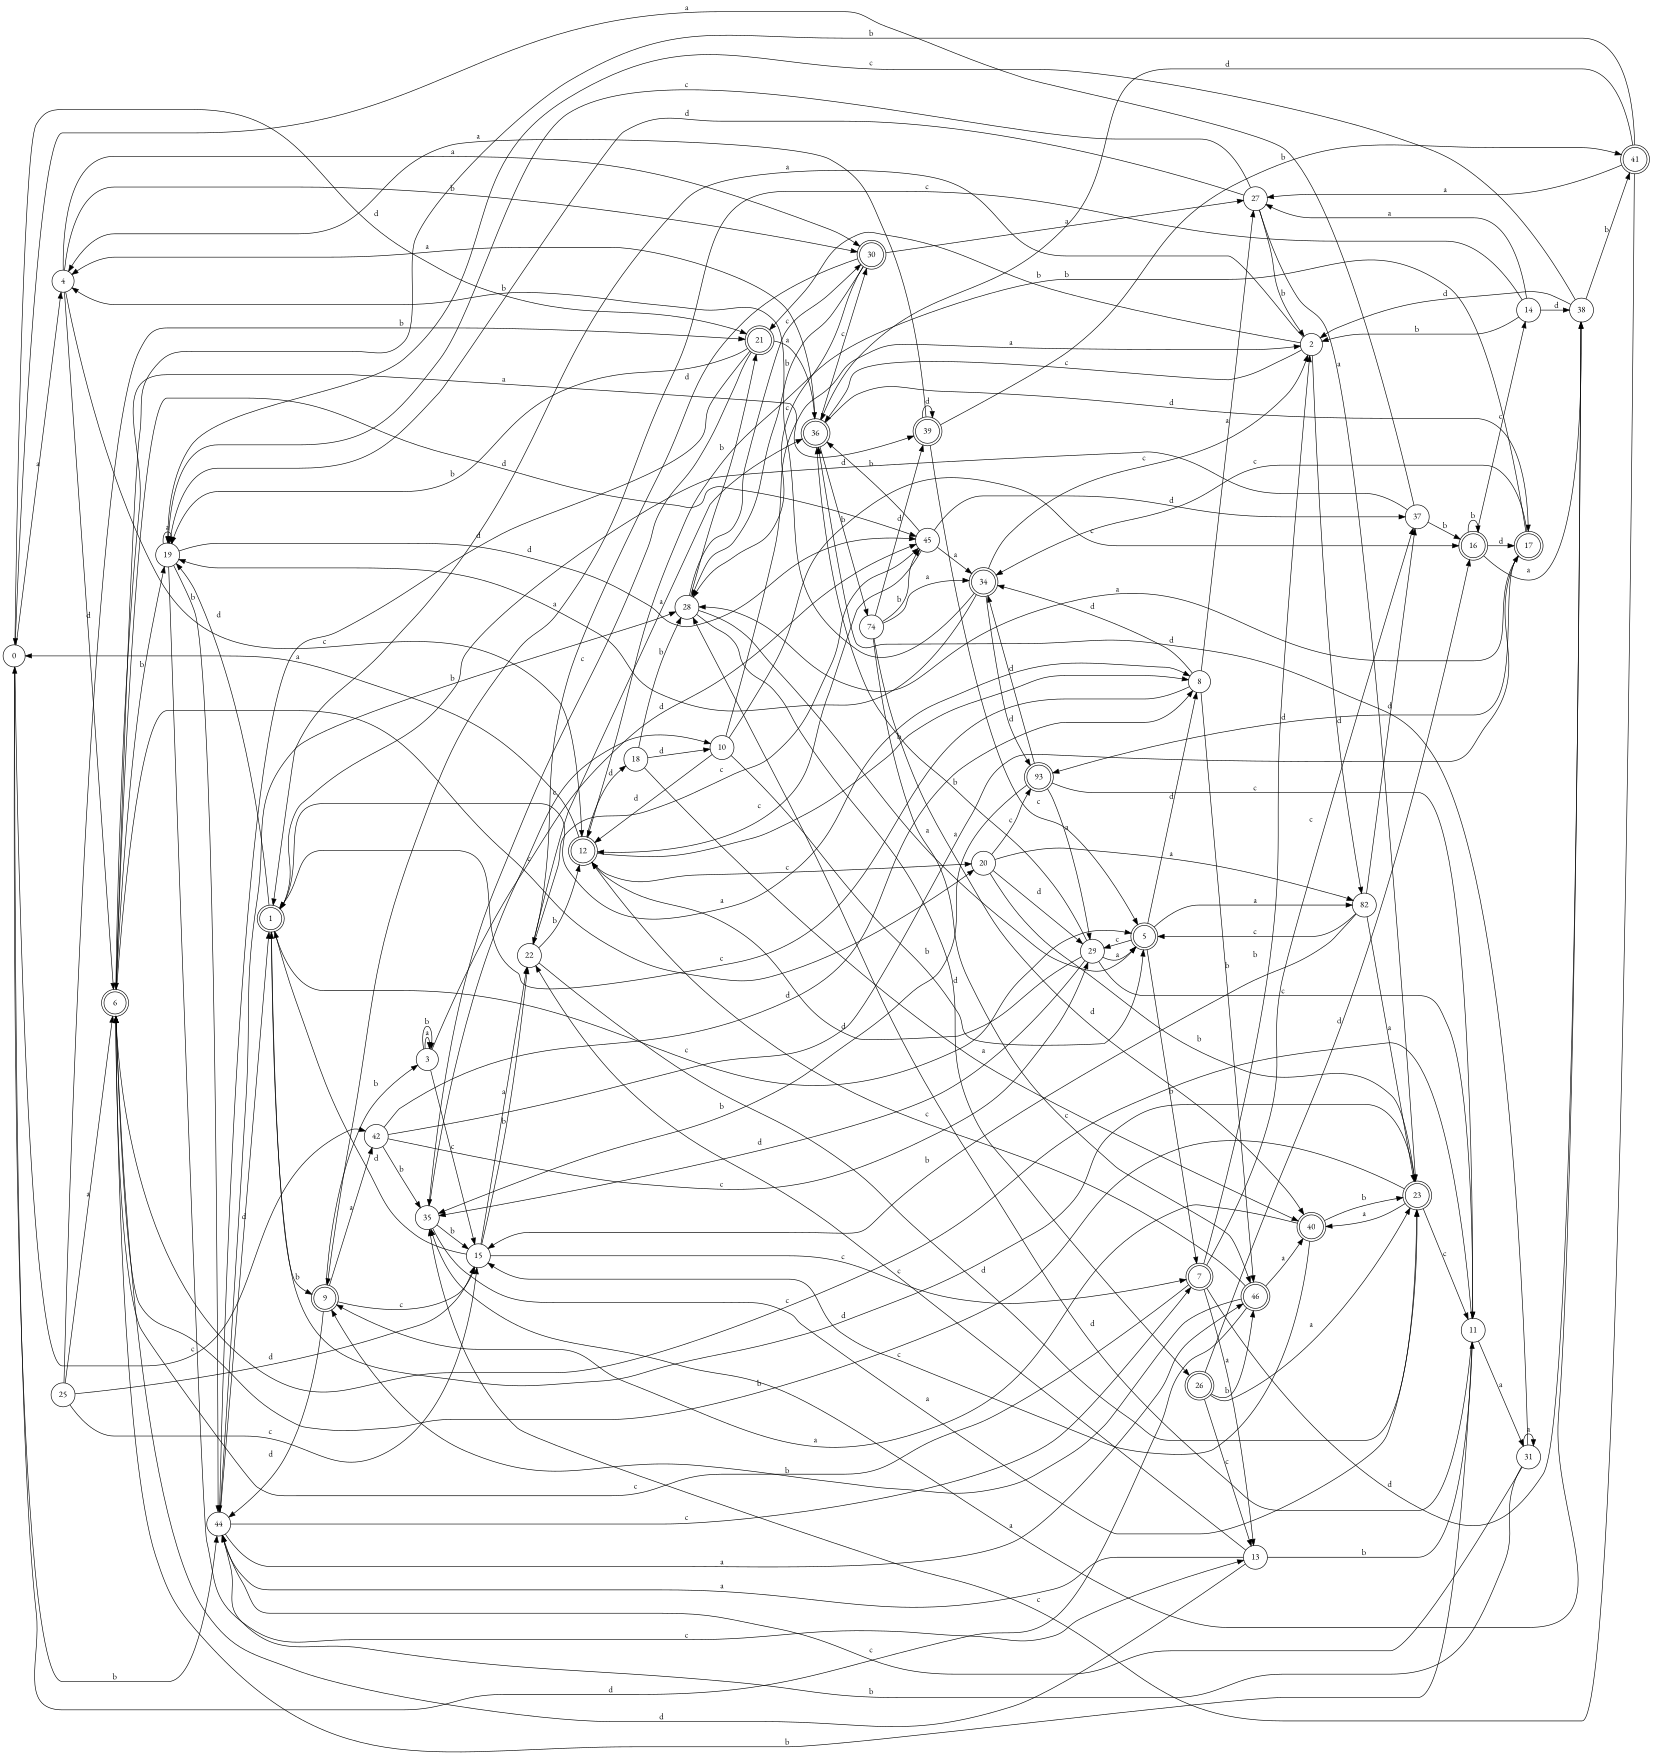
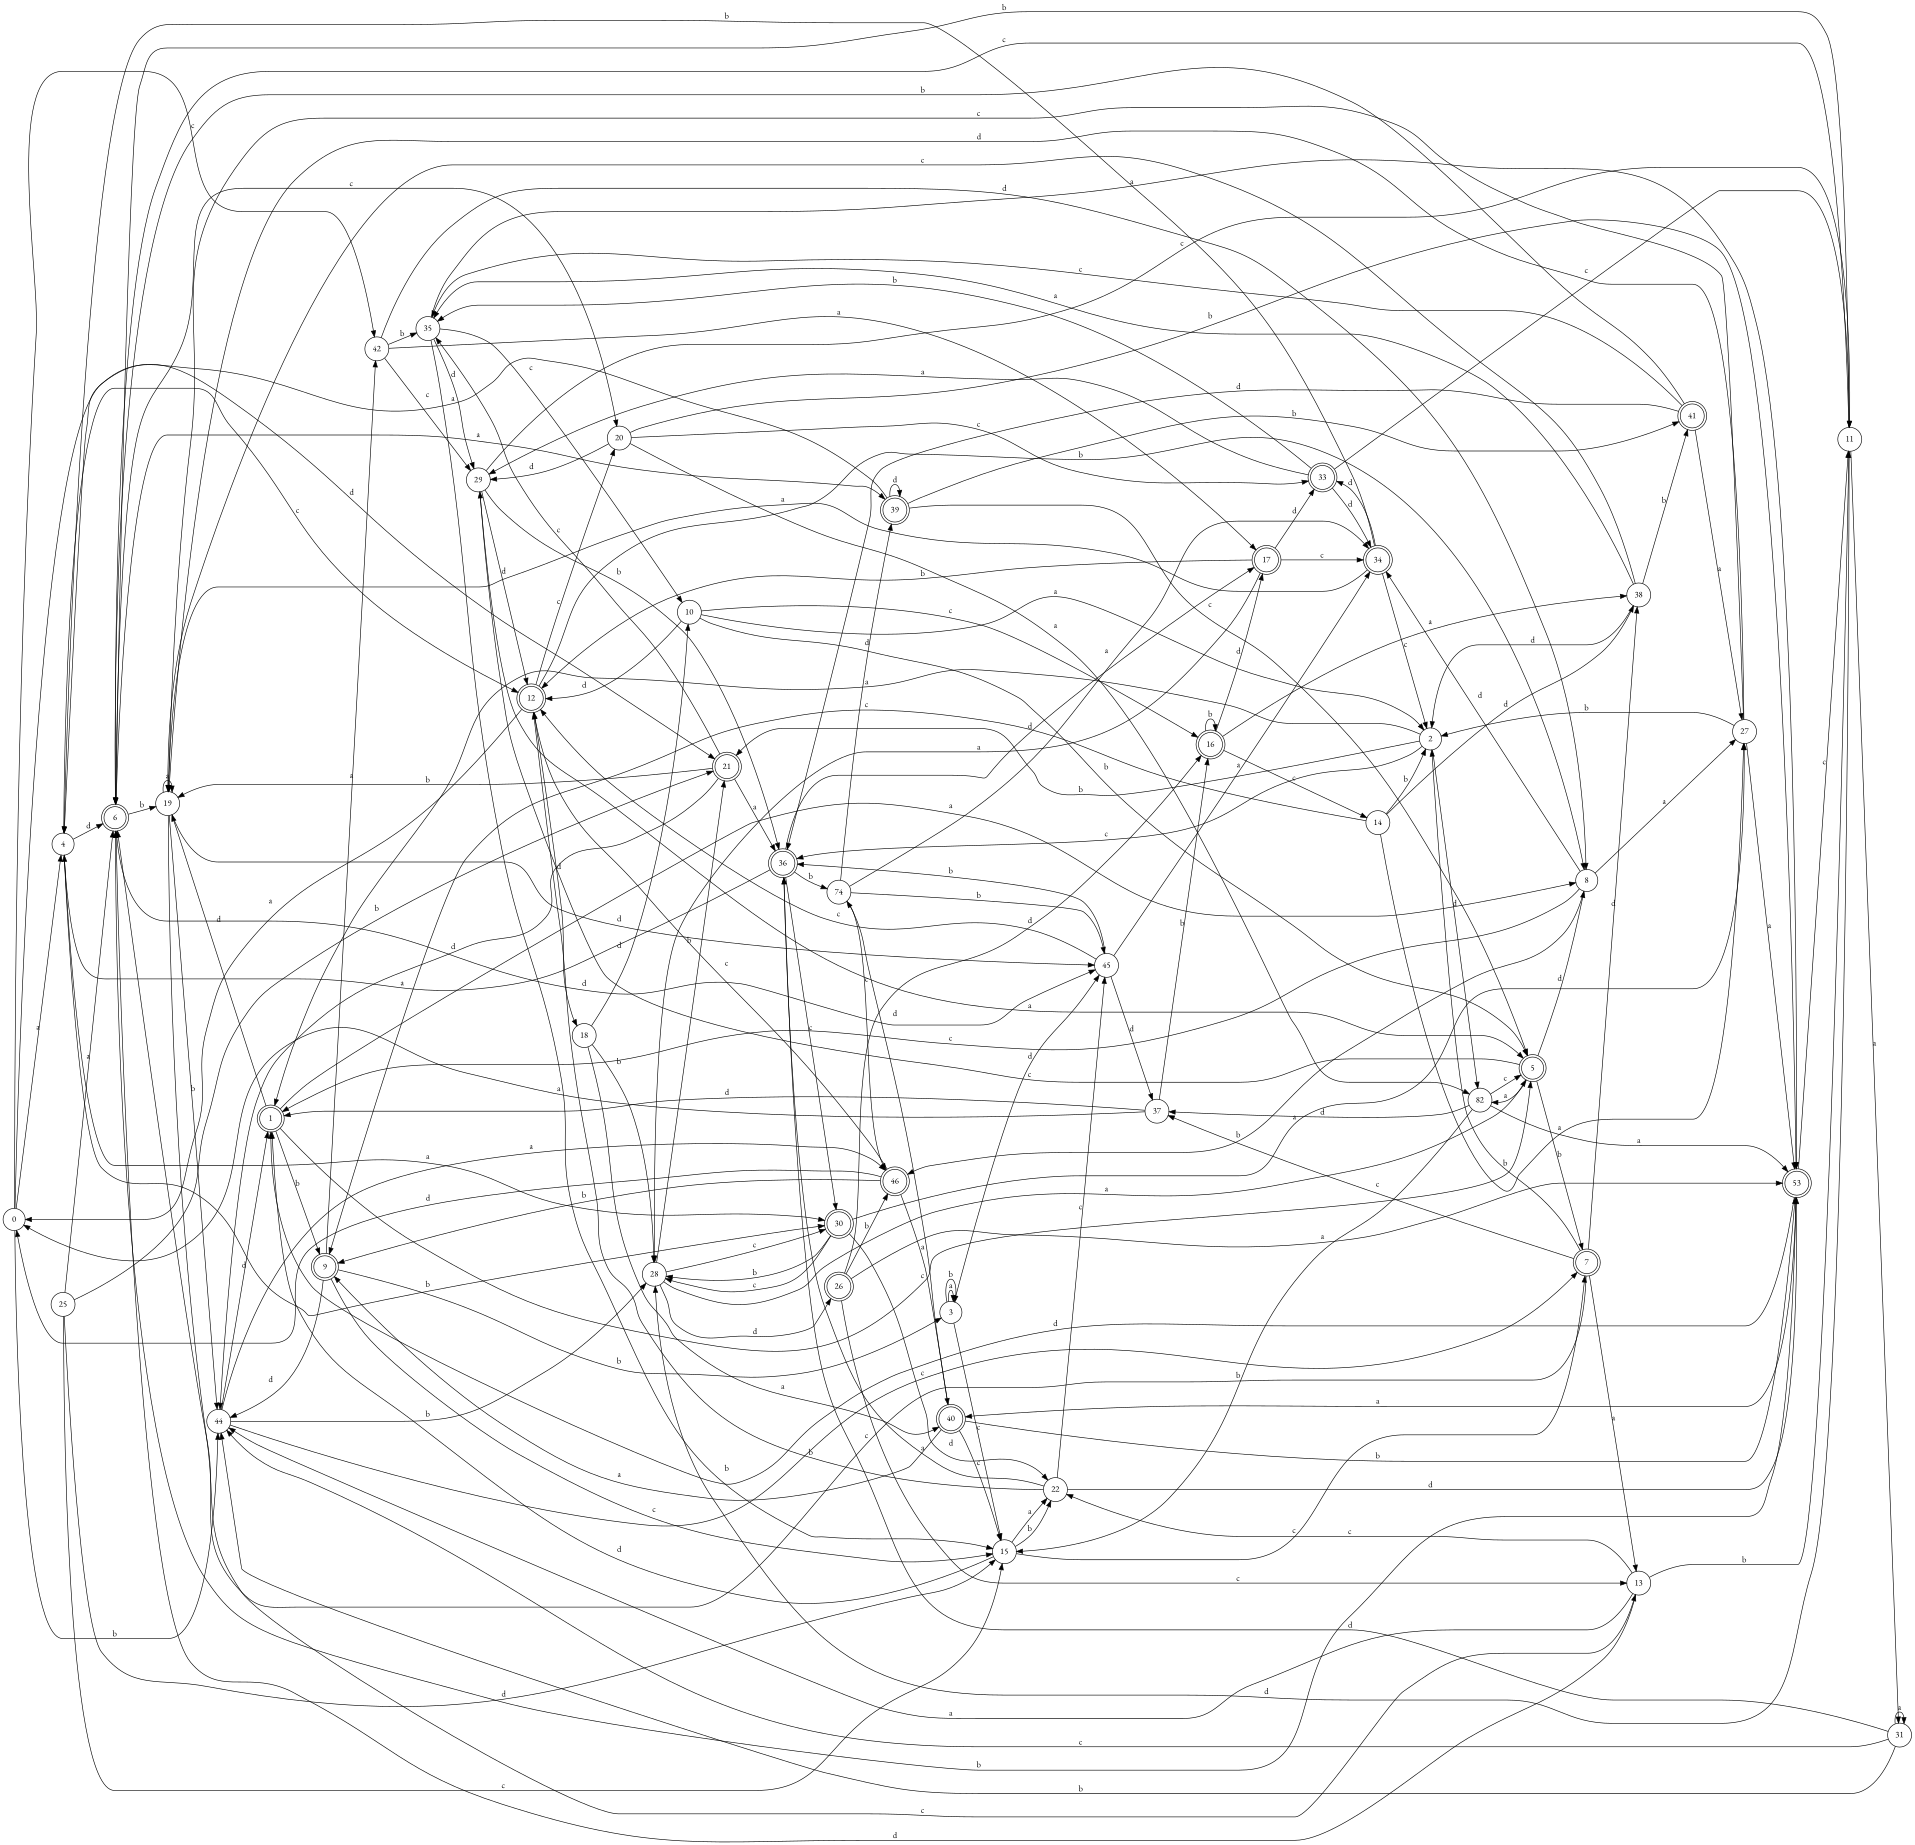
(1039, 777) -> (1322, 477)
(1029, 966) -> (910, 1153)
(792, 1142) -> (457, 396)
(1417, 1196) -> (1797, 1183)
